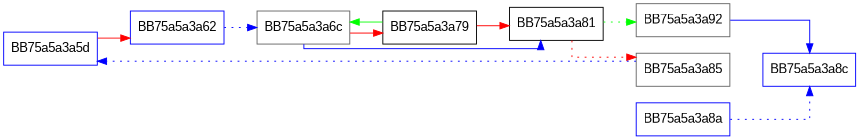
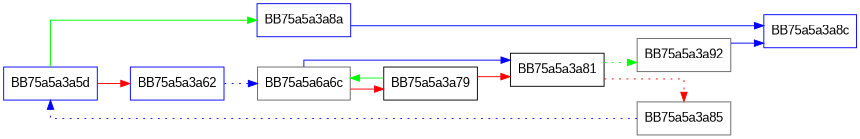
none -> (126, 20)
(303, 28) -> (304, 84)
(782, 119) -> (553, 26)
